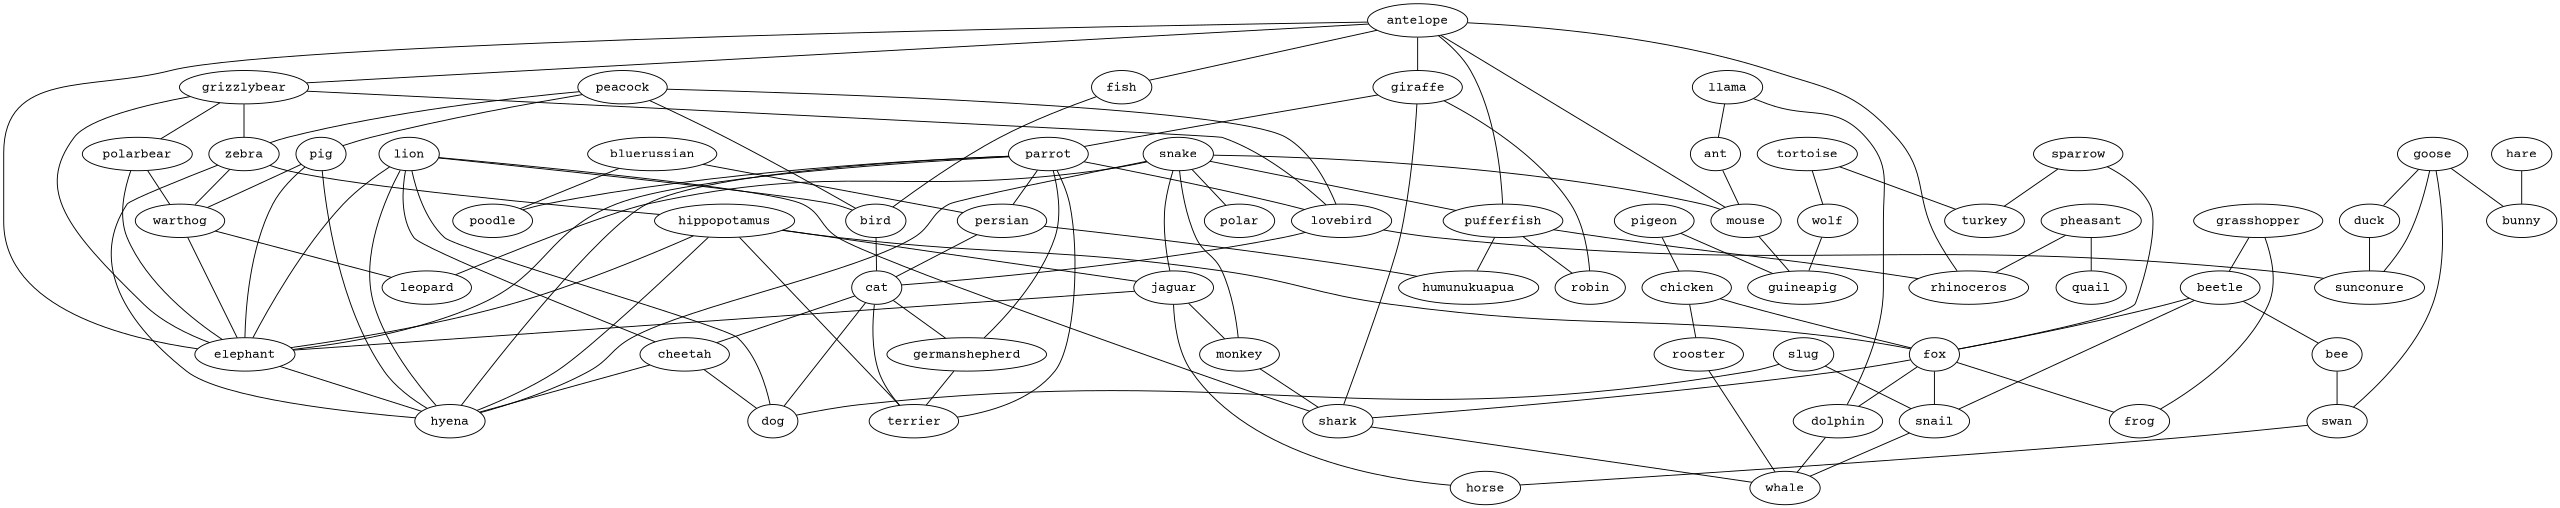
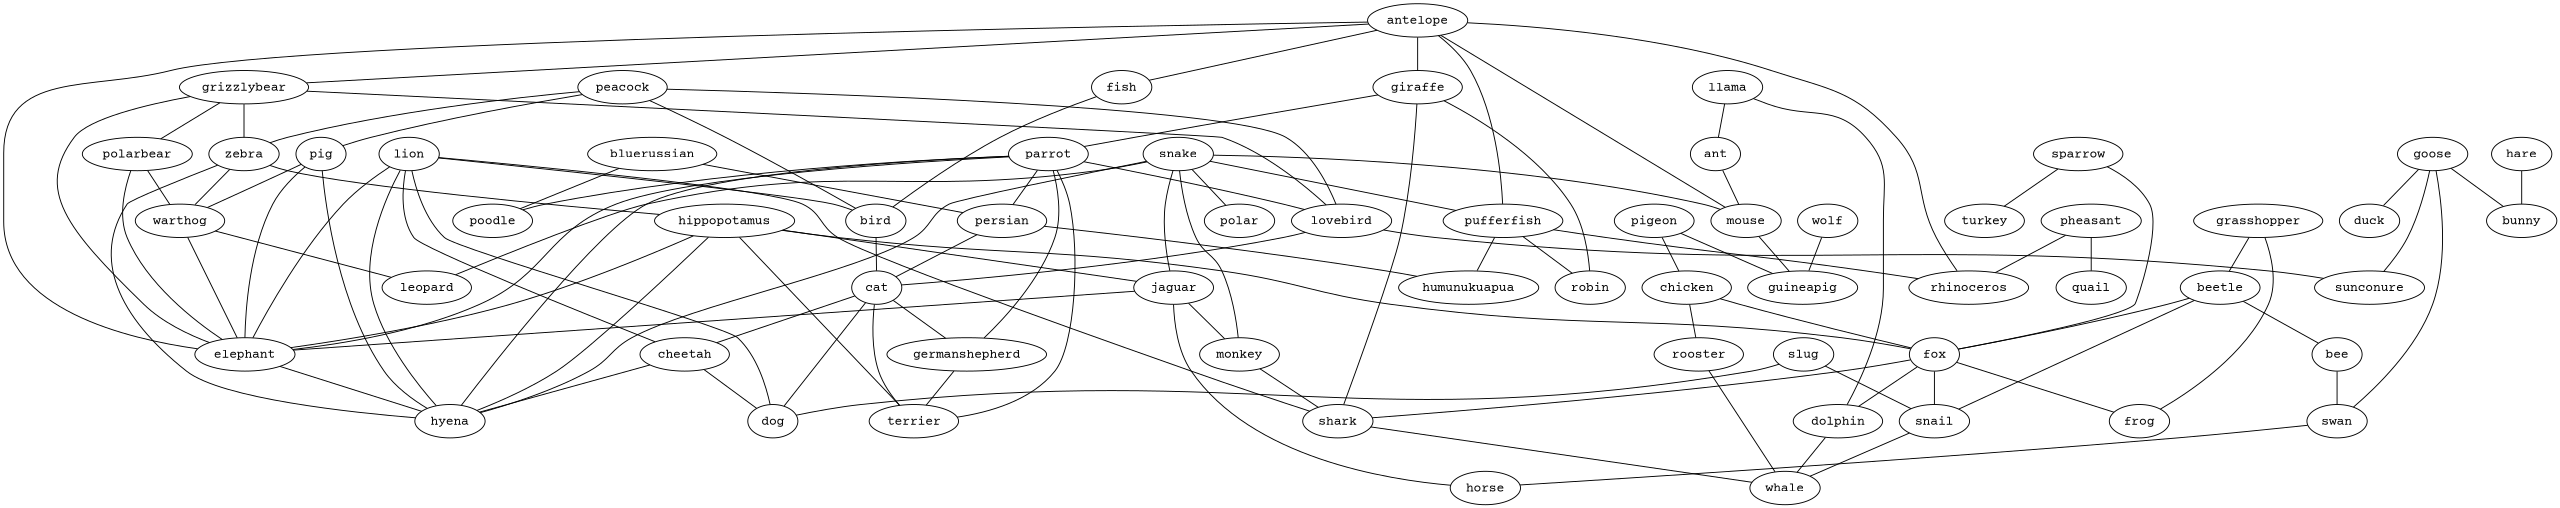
(1807, 154) -> none
(2370, 254) -> none
